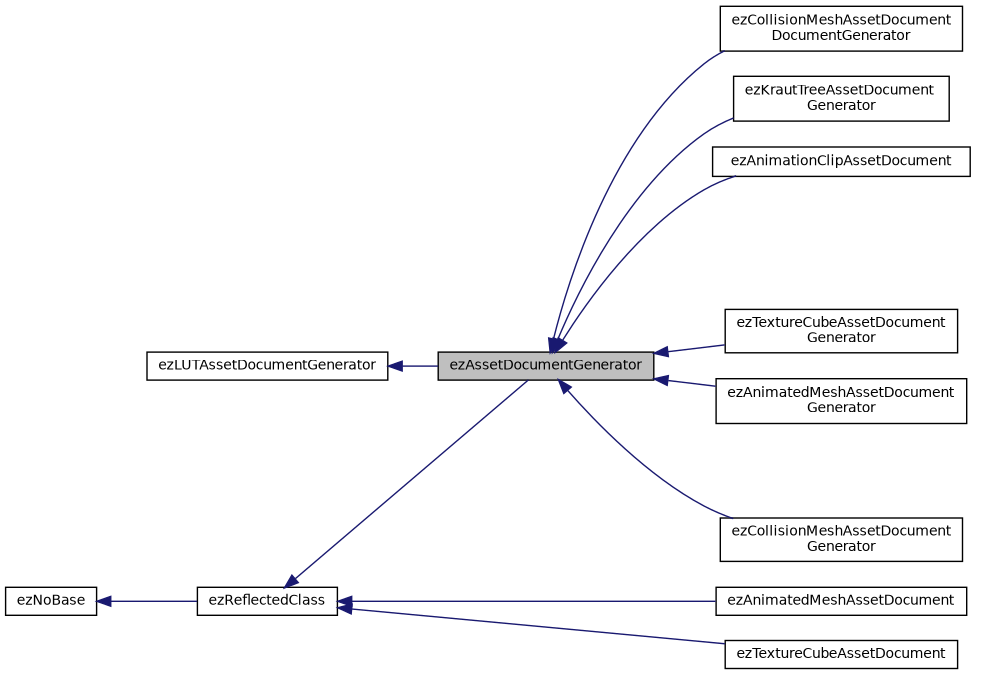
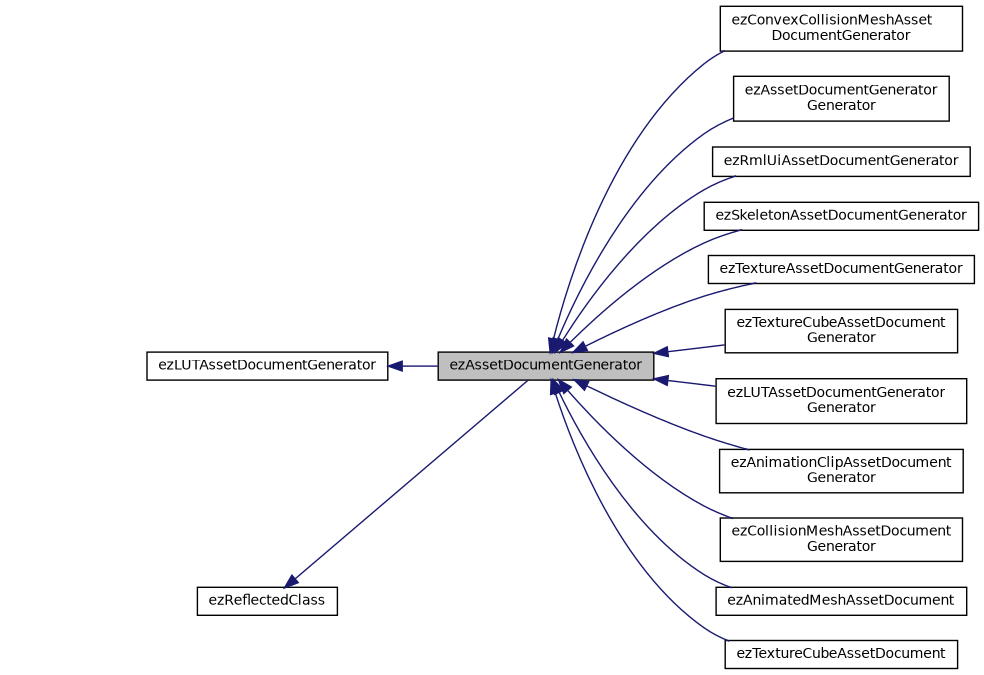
(841, 29) -> (841, 29)
(841, 99) -> (841, 99)
(841, 162) -> (841, 162)
none -> (841, 216)
none -> (841, 270)
(841, 401) -> (841, 401)
none -> (841, 471)
(51, 601) -> none
(534, 601) -> (629, 505)
(538, 626) -> (620, 534)
